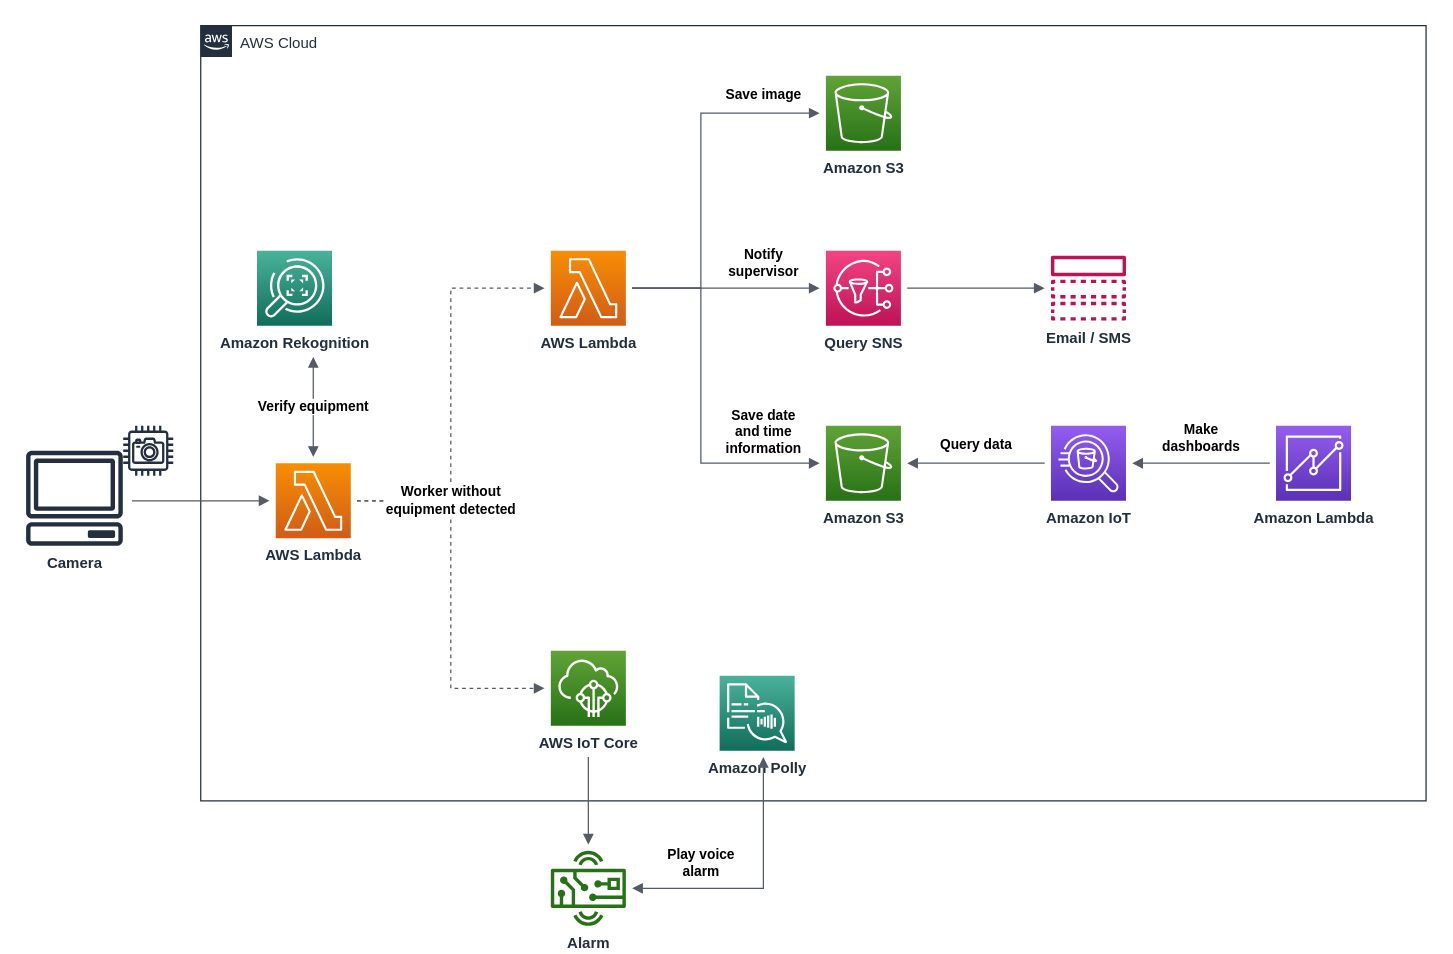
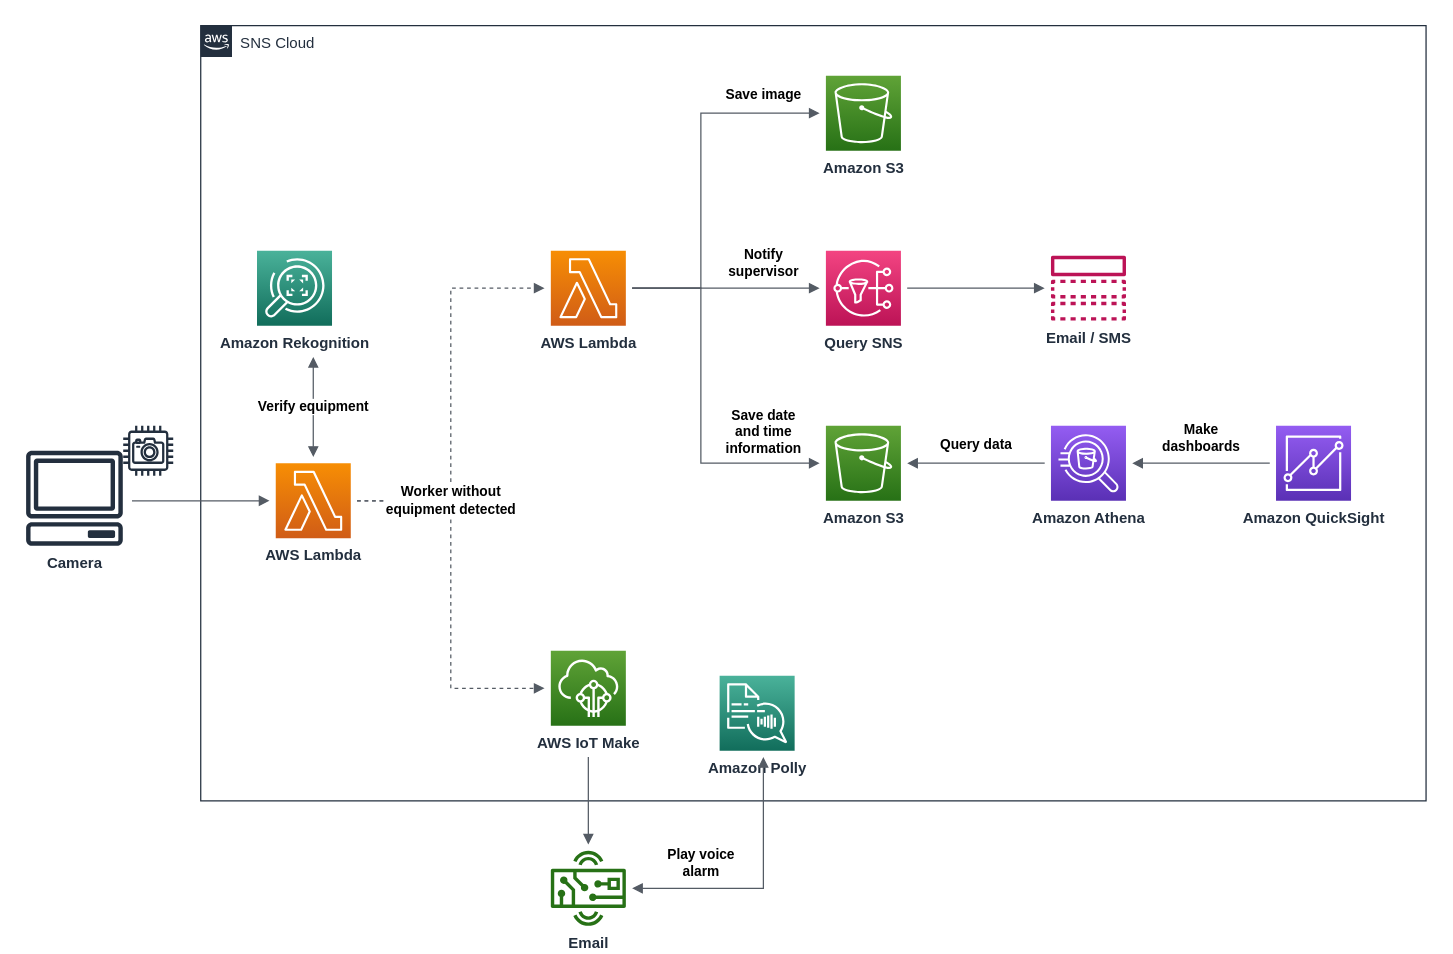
(275, 43) -> (275, 43)
(1089, 518) -> (1089, 518)
(1314, 518) -> (1314, 518)
(589, 743) -> (589, 743)
(589, 943) -> (589, 943)
